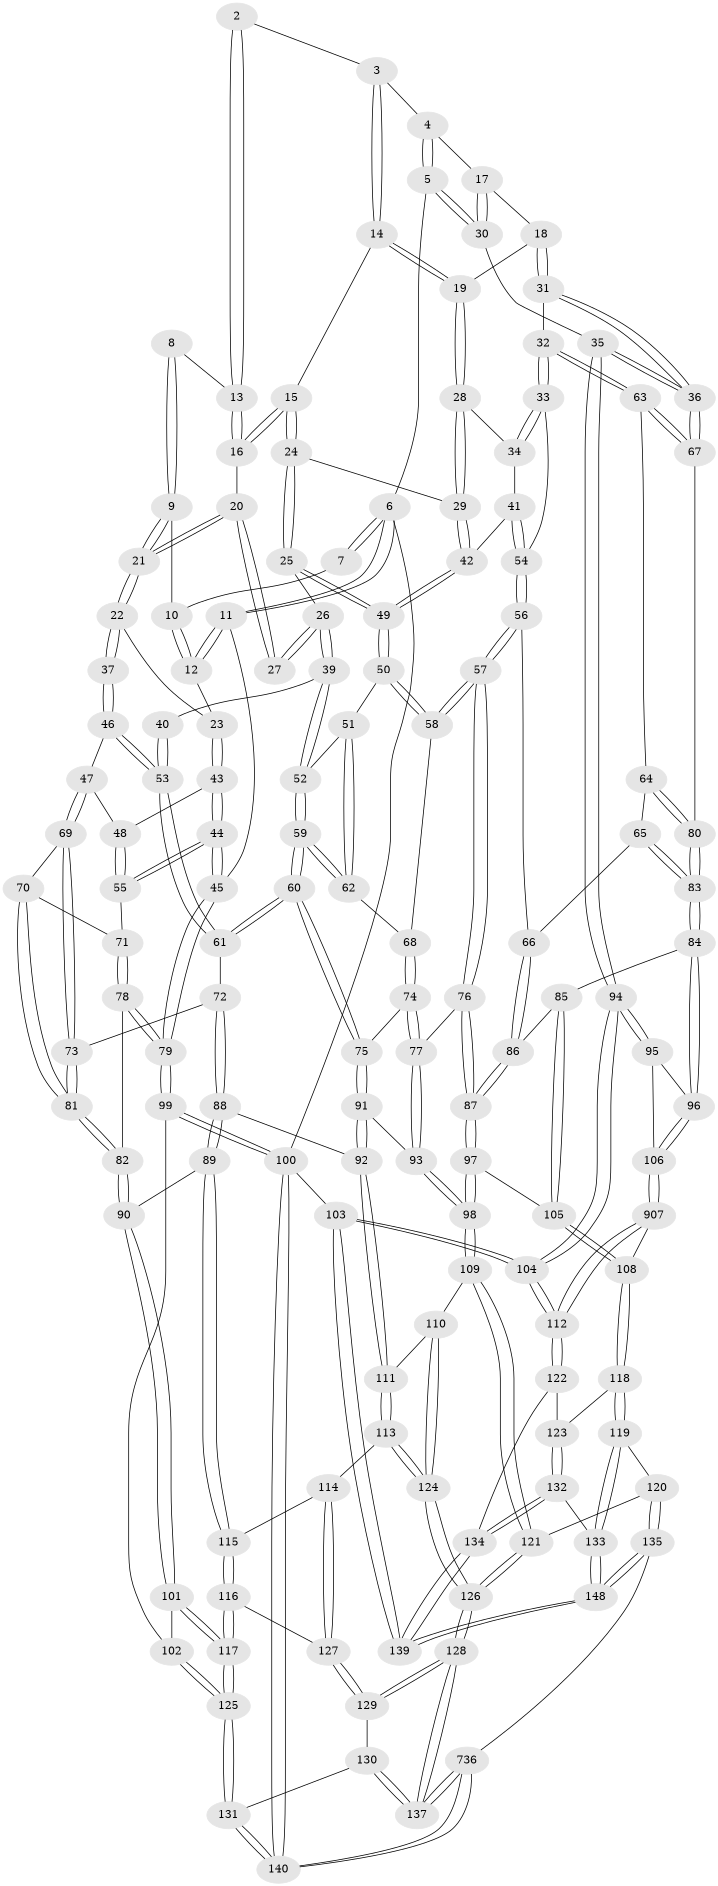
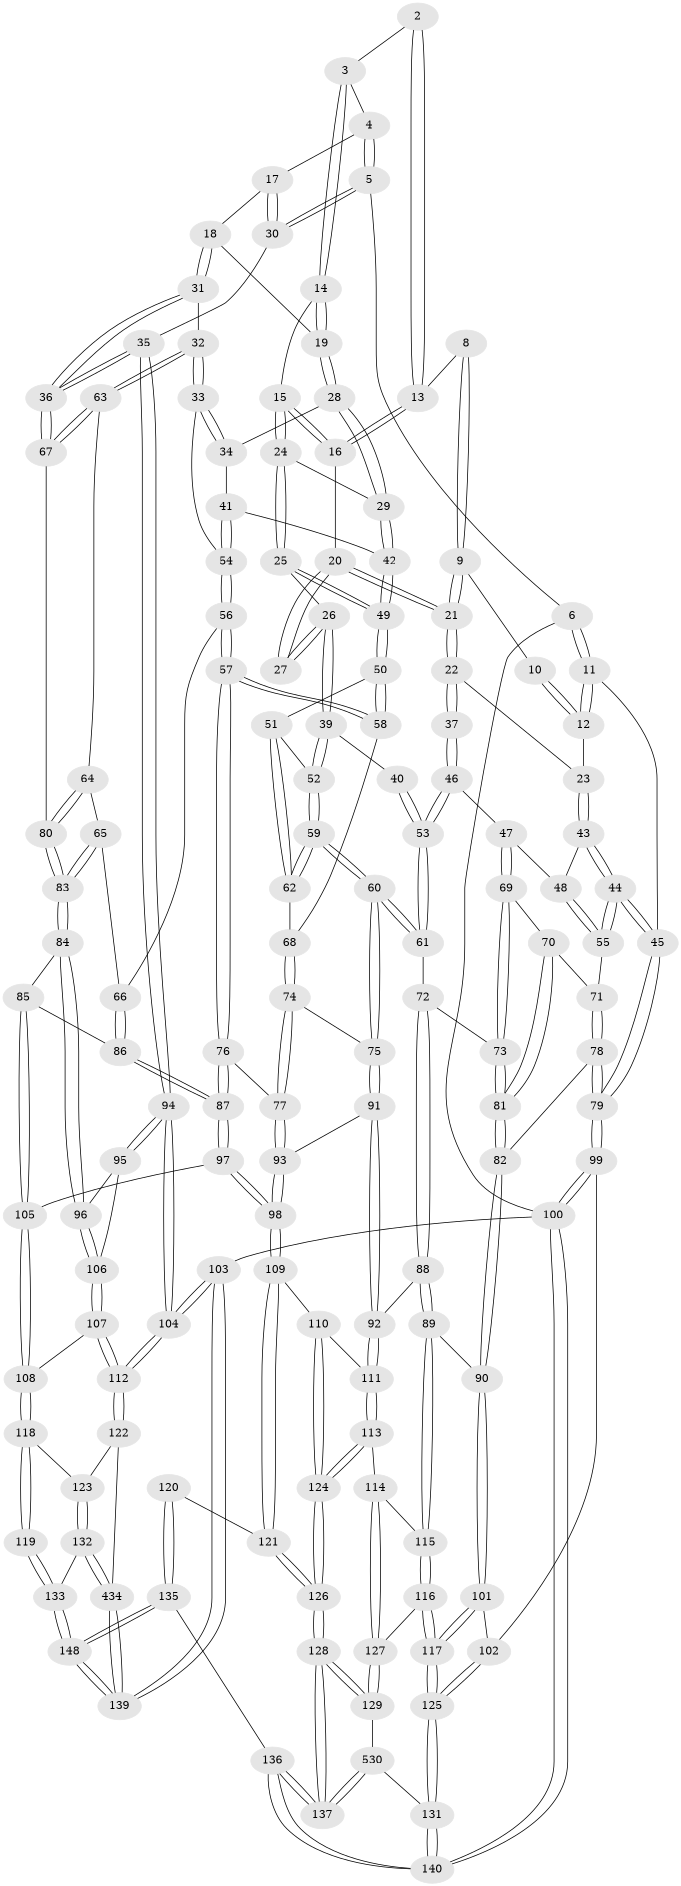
(341, 562) -> none
(654, 1216) -> (97, 1325)
(639, 1461) -> none
(475, 1543) -> (112, 1597)
(367, 1761) -> (372, 1761)
(467, 1761) -> (272, 1761)
